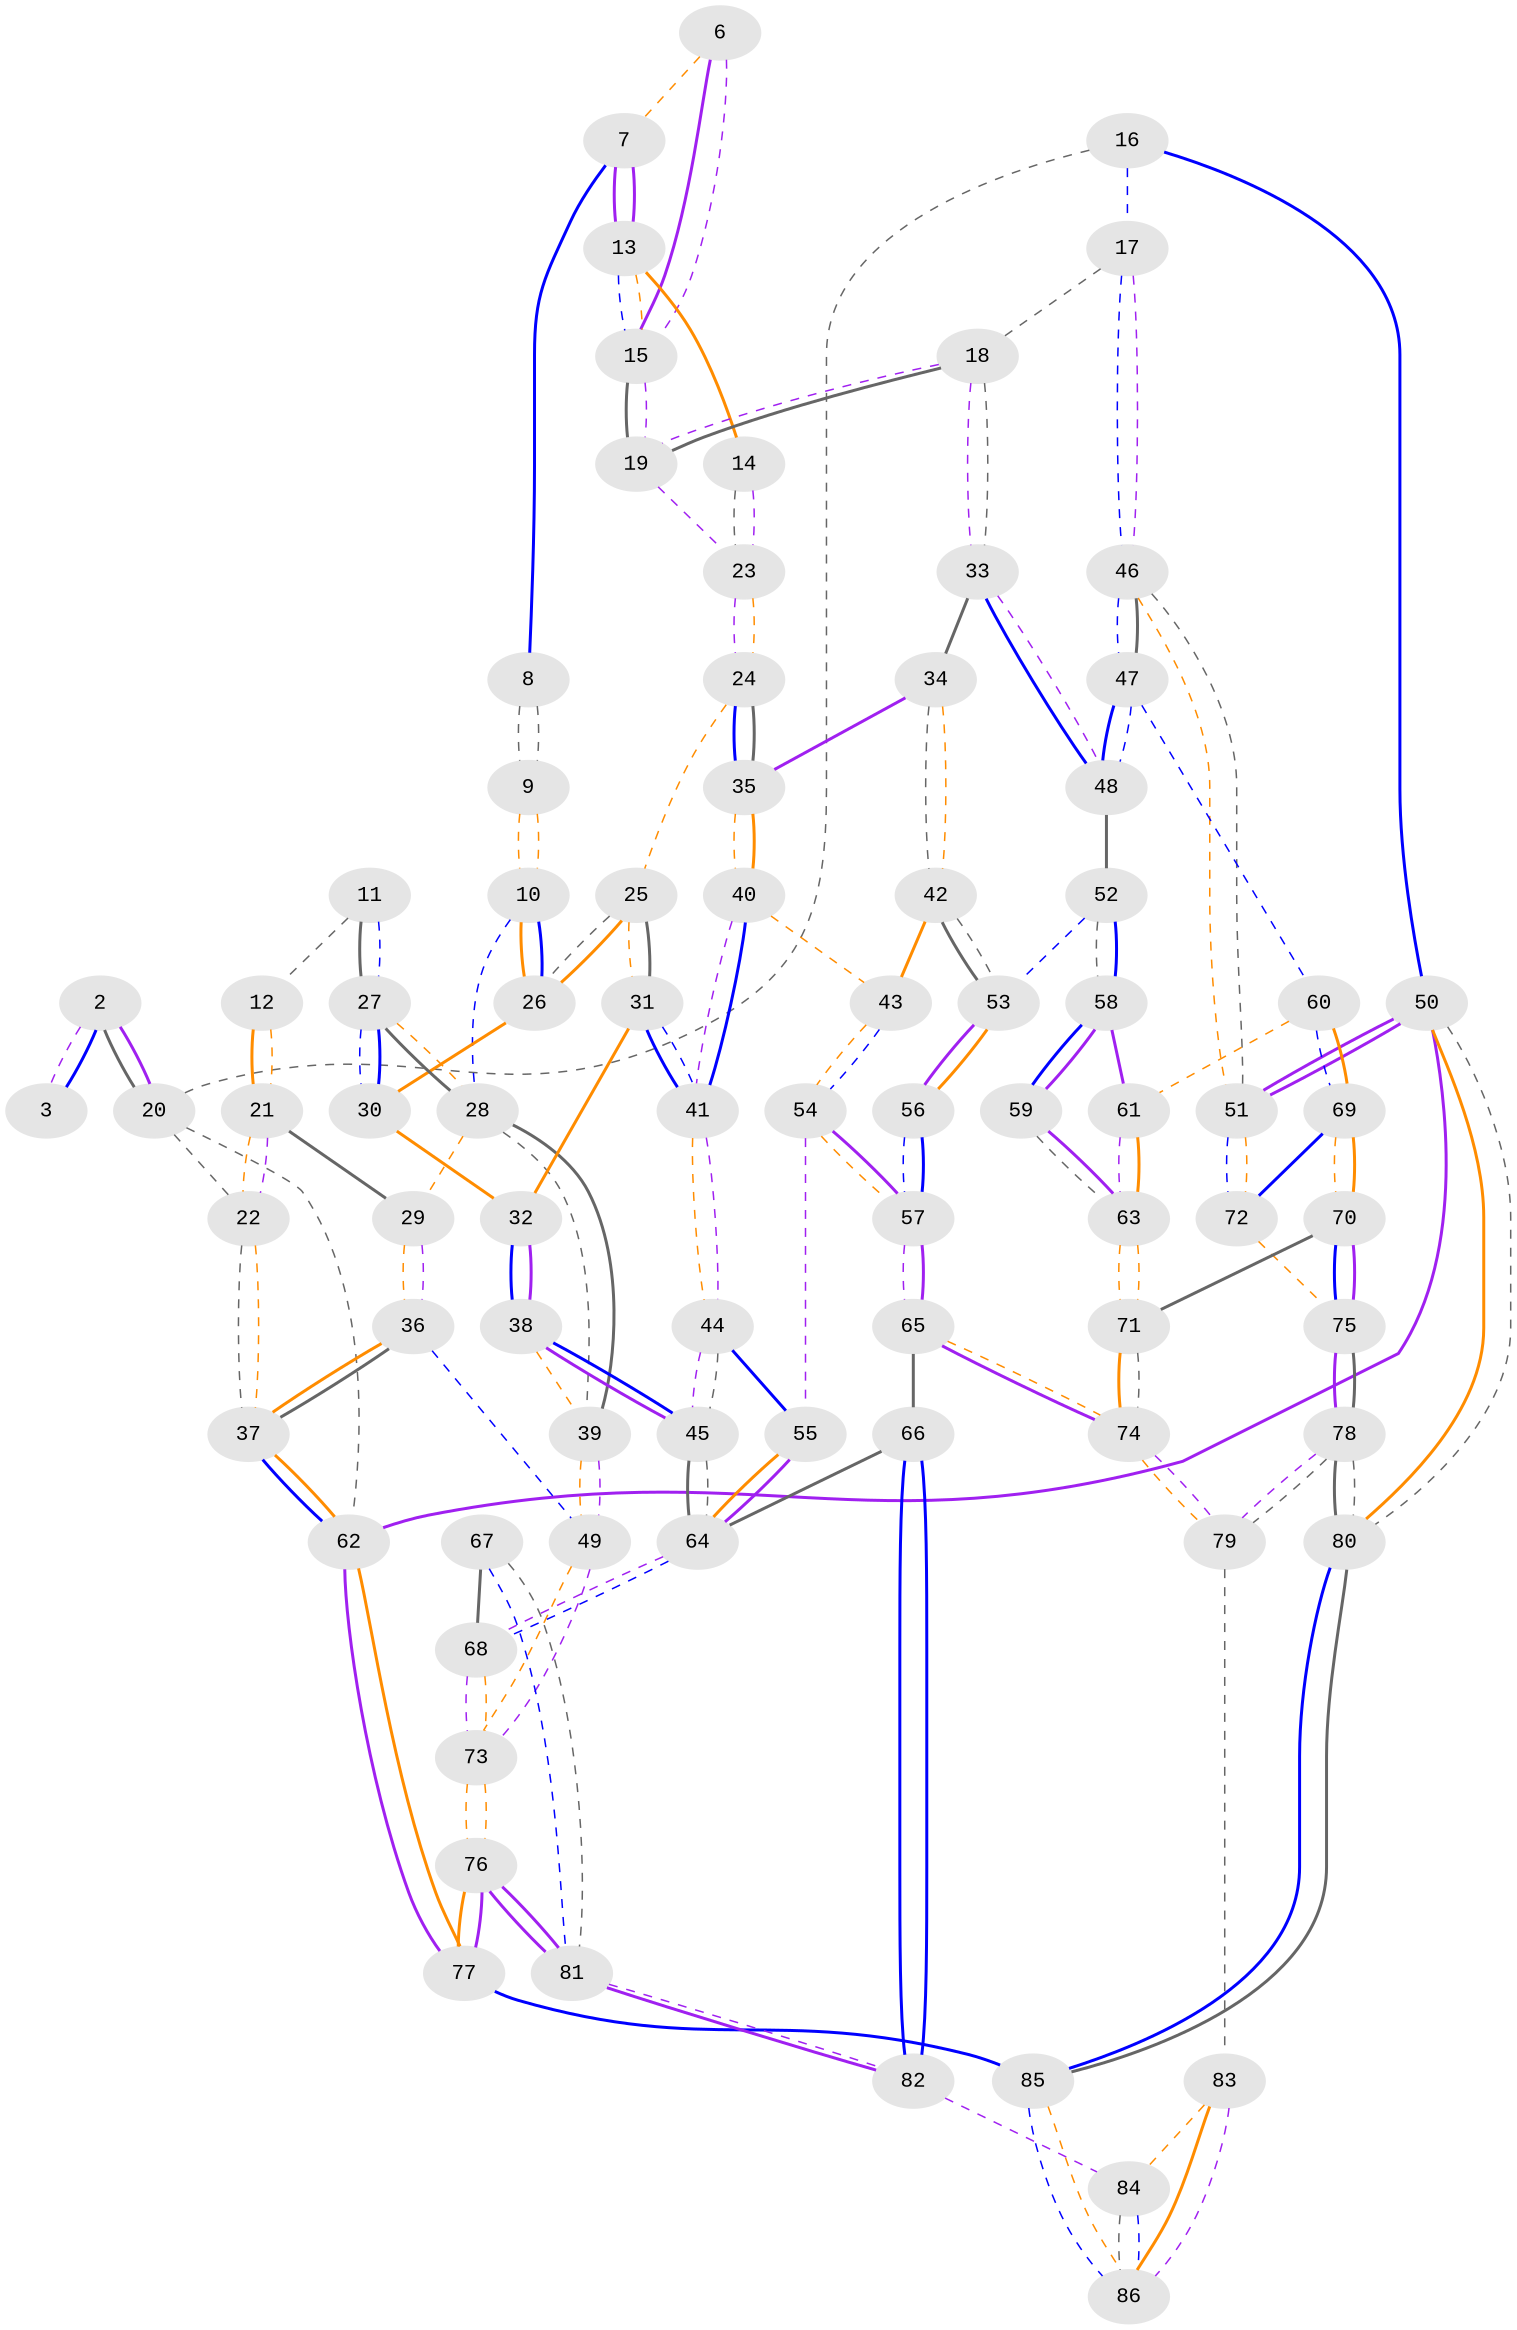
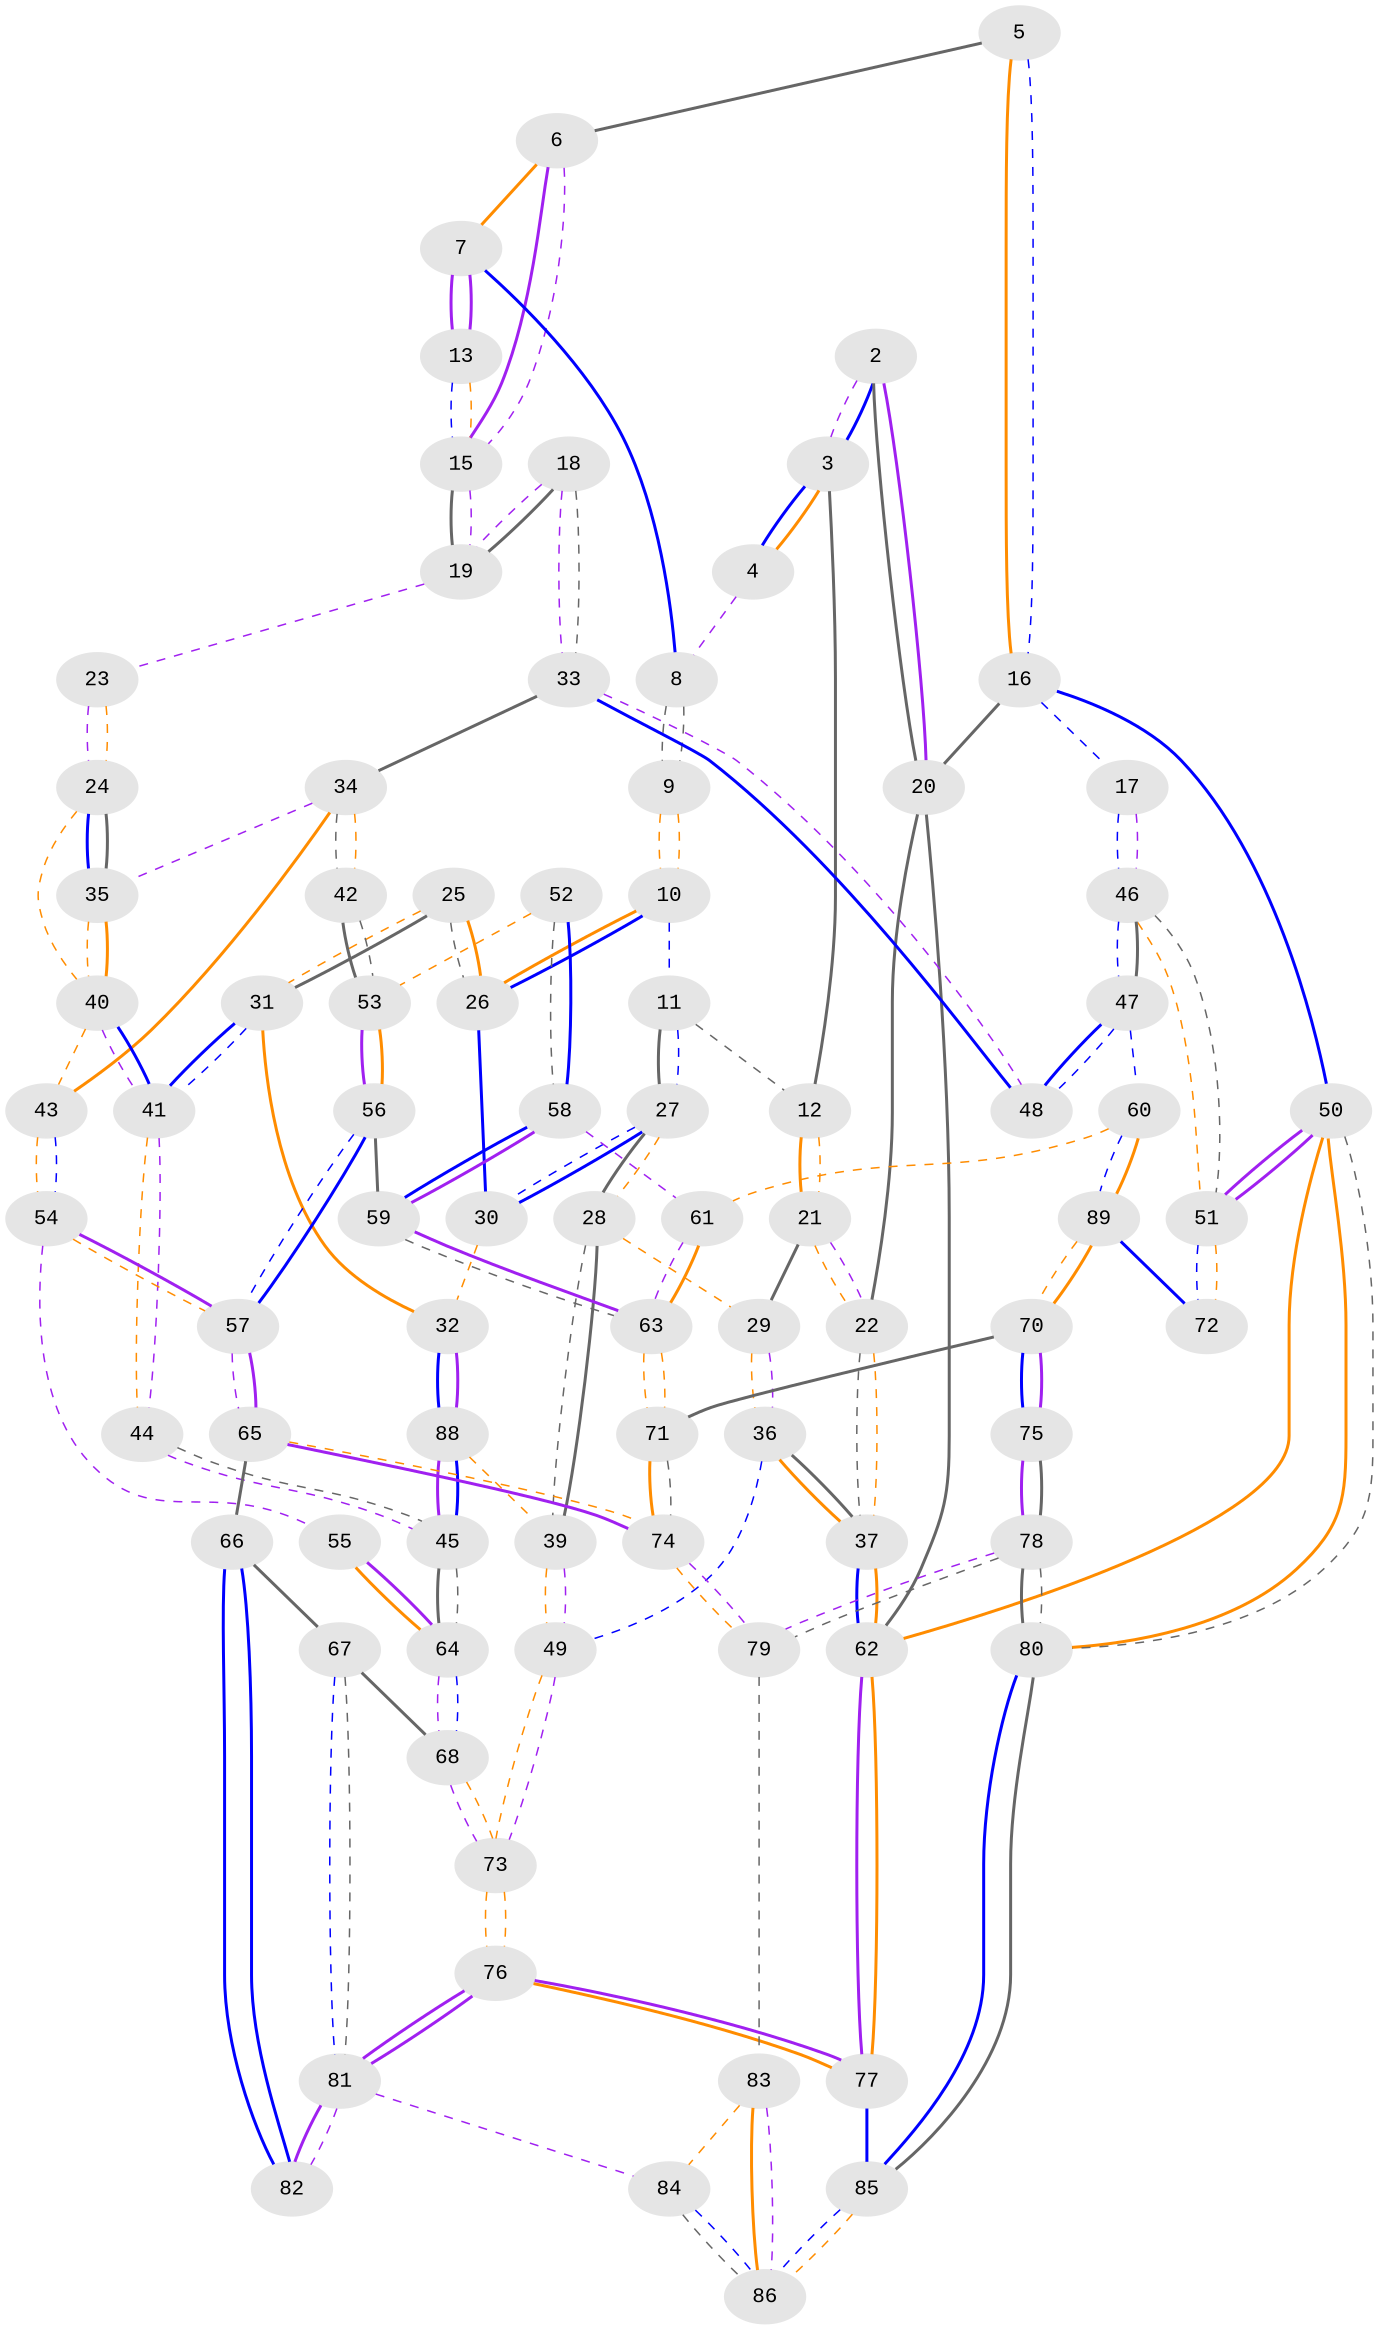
none -> (1020, 33)
(672, 87) -> (509, 195)
(1053, 302) -> none
(744, 464) -> none
none -> (753, 572)
(840, 734) -> (222, 841)
(679, 783) -> (38, 895)
none -> (835, 788)
(826, 802) -> (972, 734)
(1106, 842) -> none
(913, 949) -> (214, 963)
(1053, 949) -> (466, 949)
(476, 998) -> (669, 949)
(452, 1057) -> (482, 1111)
(1118, 1057) -> (647, 1176)
(1345, 1111) -> (1099, 1219)
(438, 1160) -> (466, 1275)
(201, 1165) -> (892, 1057)
none -> (377, 1165)
(1290, 1272) -> none
(343, 1283) -> (949, 1227)
(521, 1327) -> (448, 1434)
(759, 1380) -> none
(1069, 1487) -> (1248, 1495)
(806, 1488) -> (286, 1596)
(1021, 2135) -> (505, 2135)
